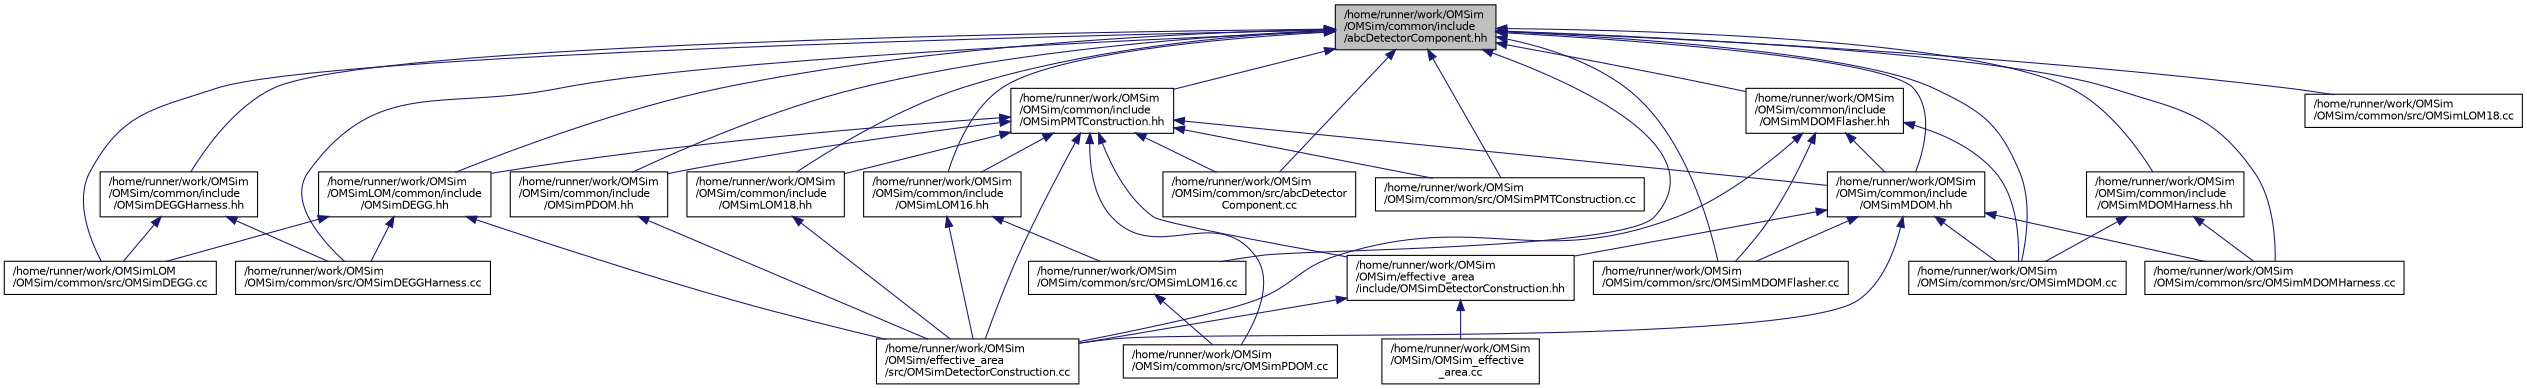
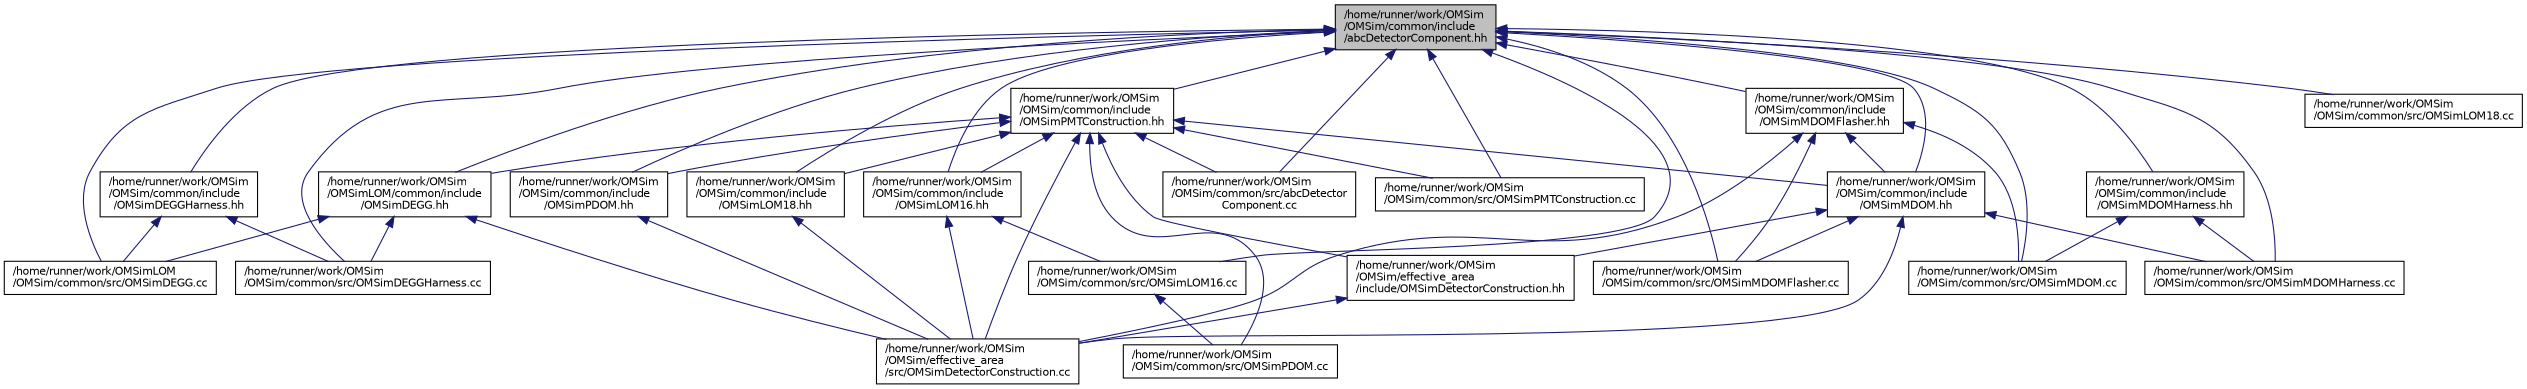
(1970, 242) -> none
(1461, 361) -> none
